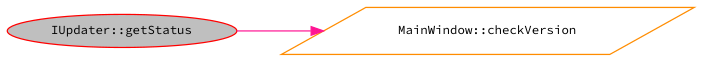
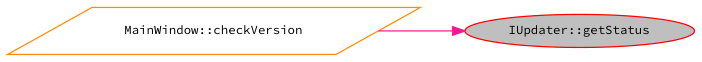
(274, 31) -> (416, 31)
